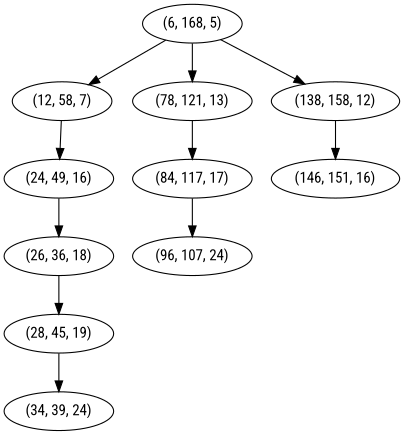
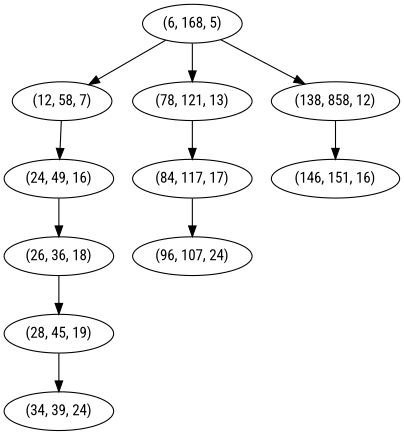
(336, 101) -> (336, 101)
